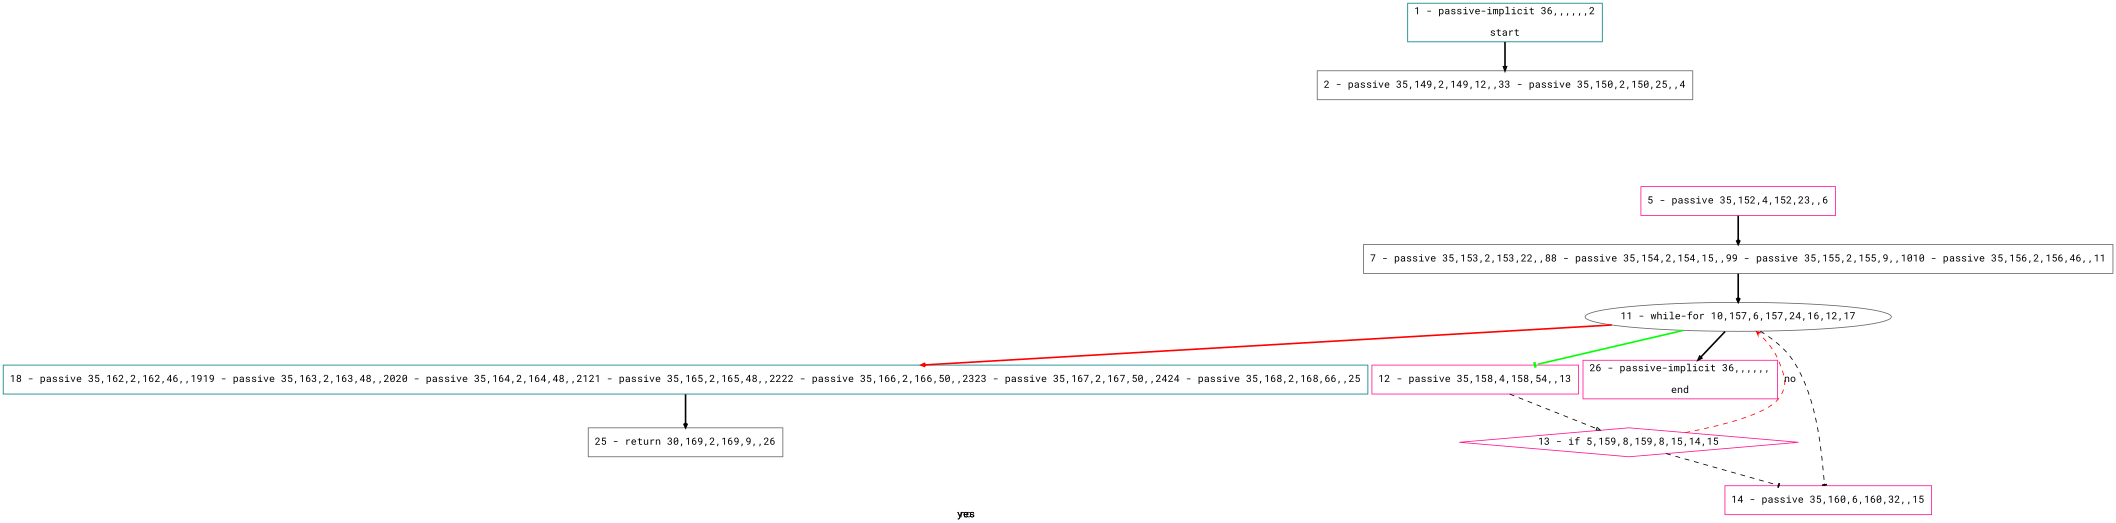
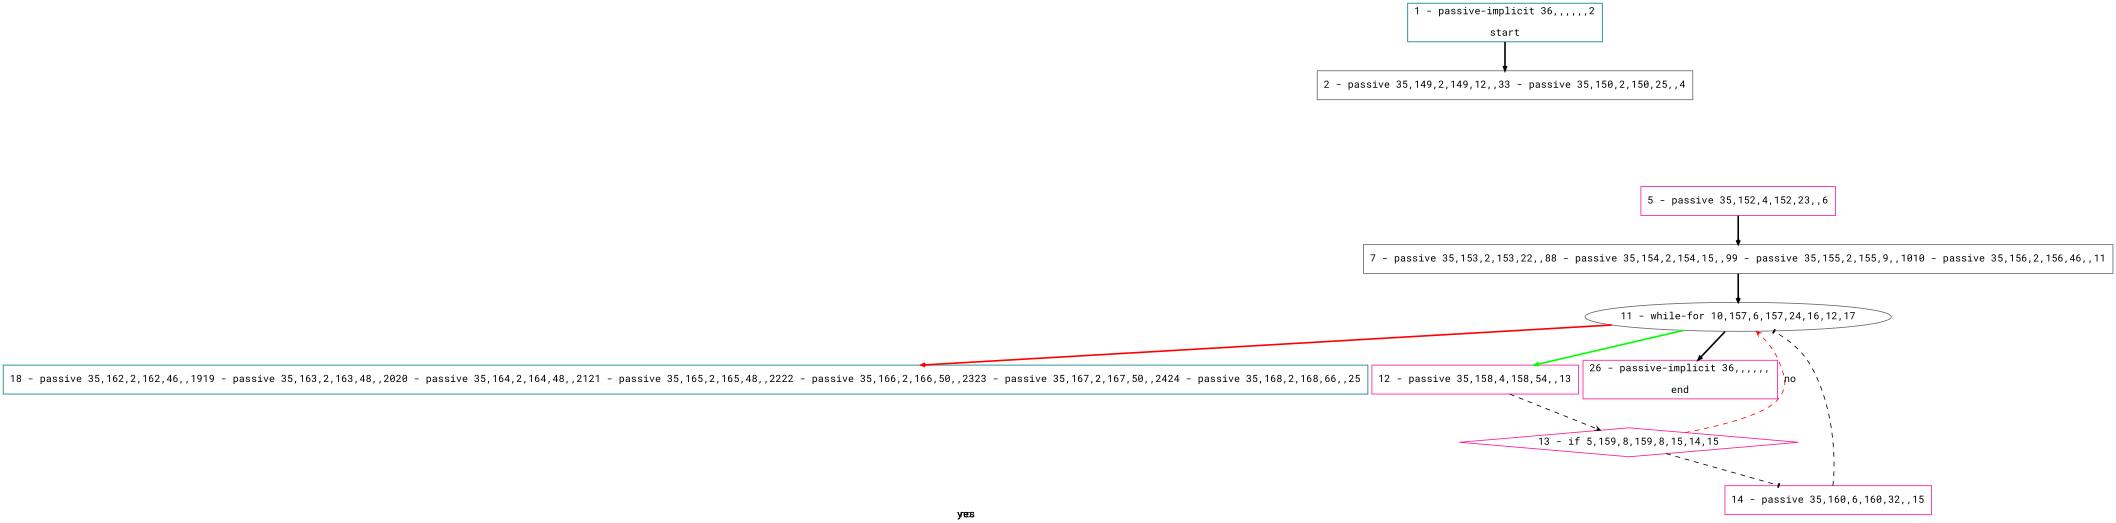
(1611, 347) -> (1611, 347)
(1810, 399) -> (1825, 400)
(1553, 411) -> (1553, 411)
(686, 442) -> none
